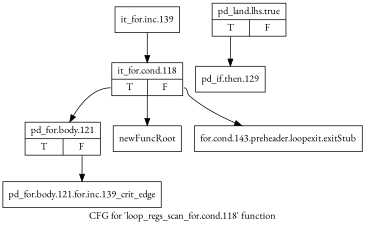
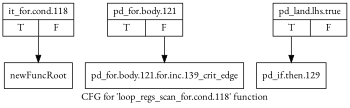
(147, 20) -> none
(89, 97) -> none
(278, 139) -> none
